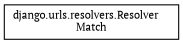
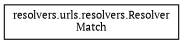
(91, 22) -> (91, 22)
